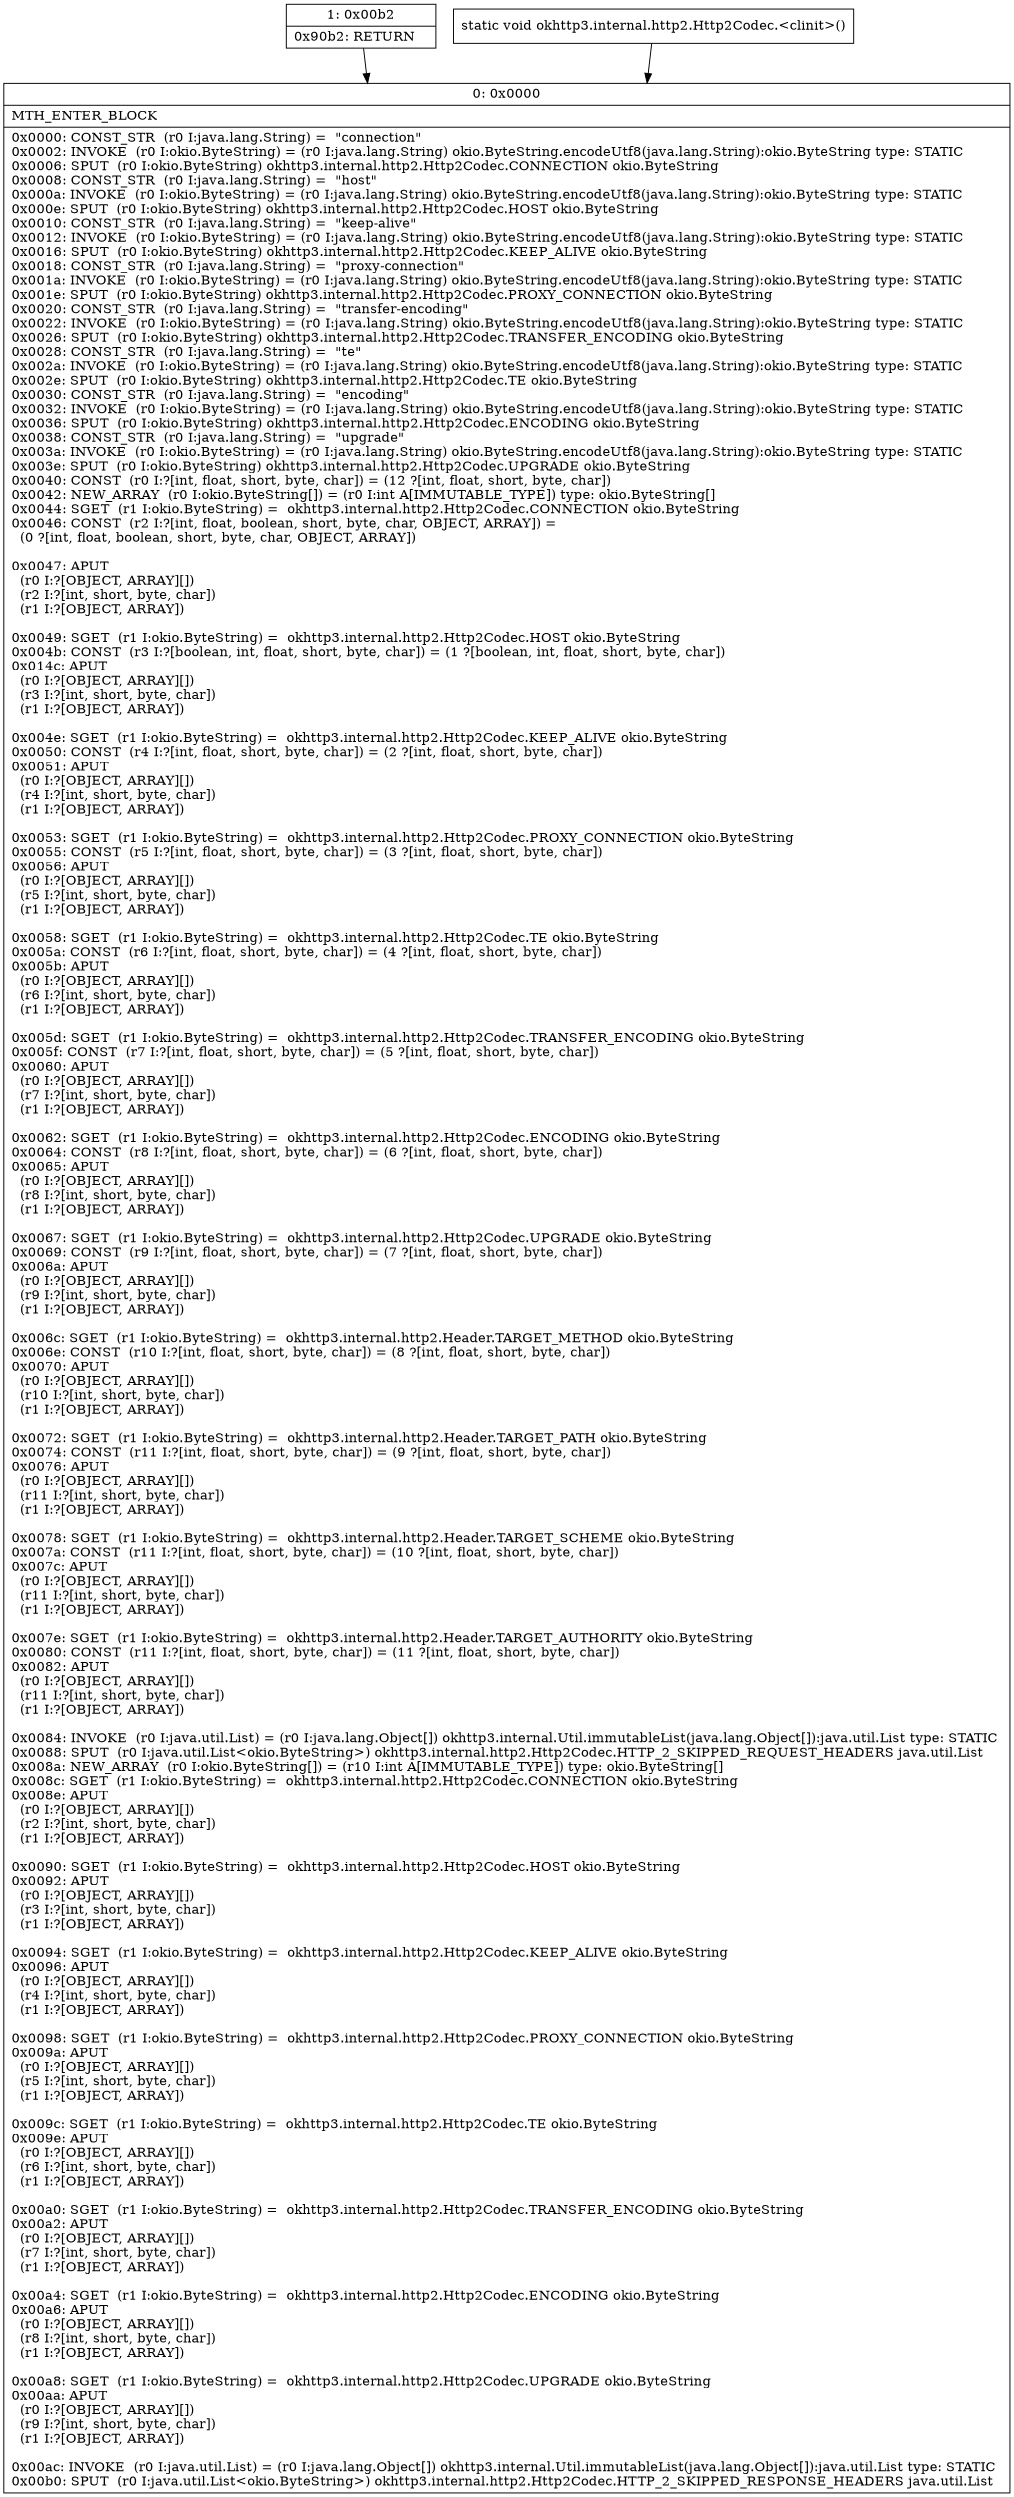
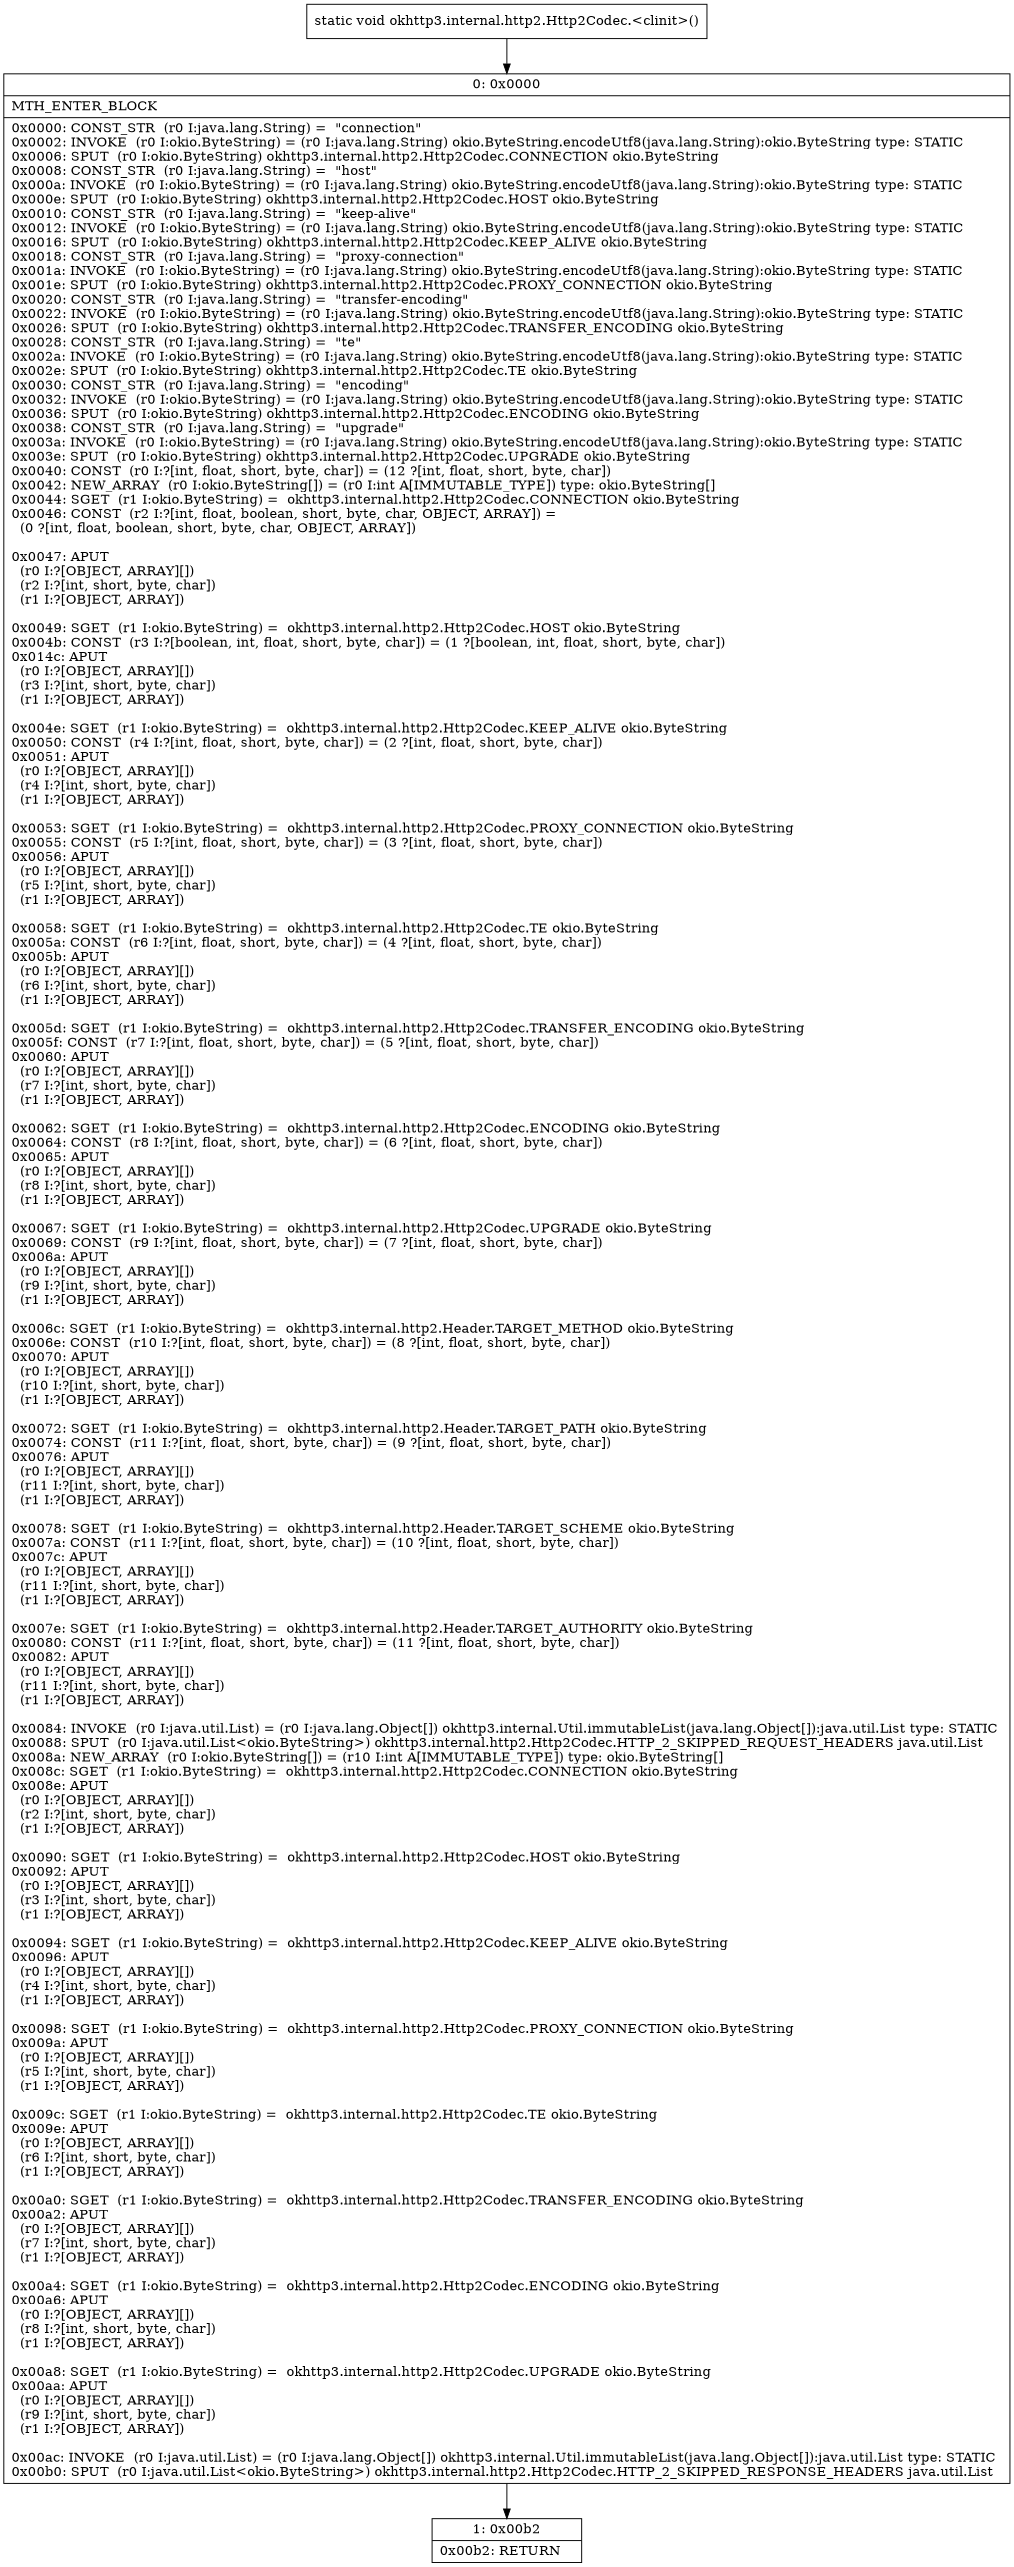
(361, 37) -> (507, 2551)
(365, 61) -> (507, 2496)
